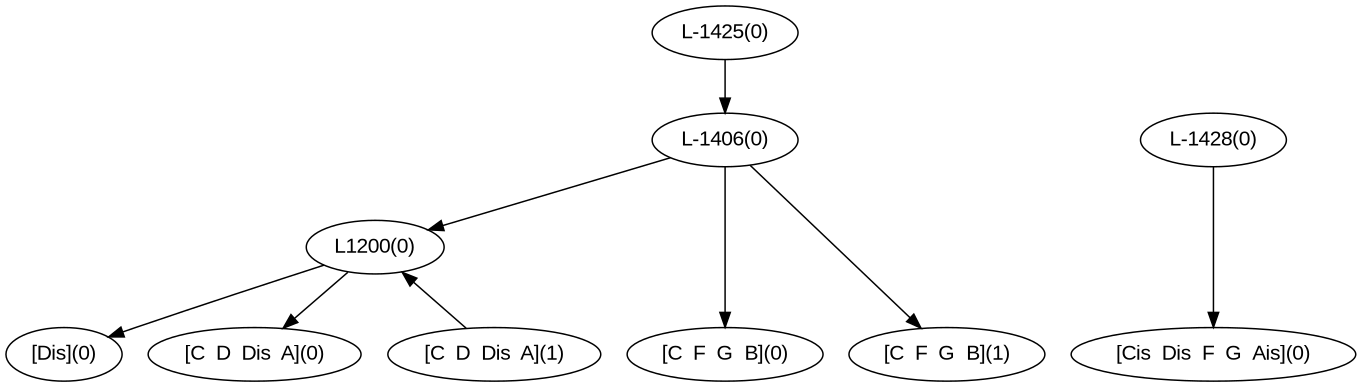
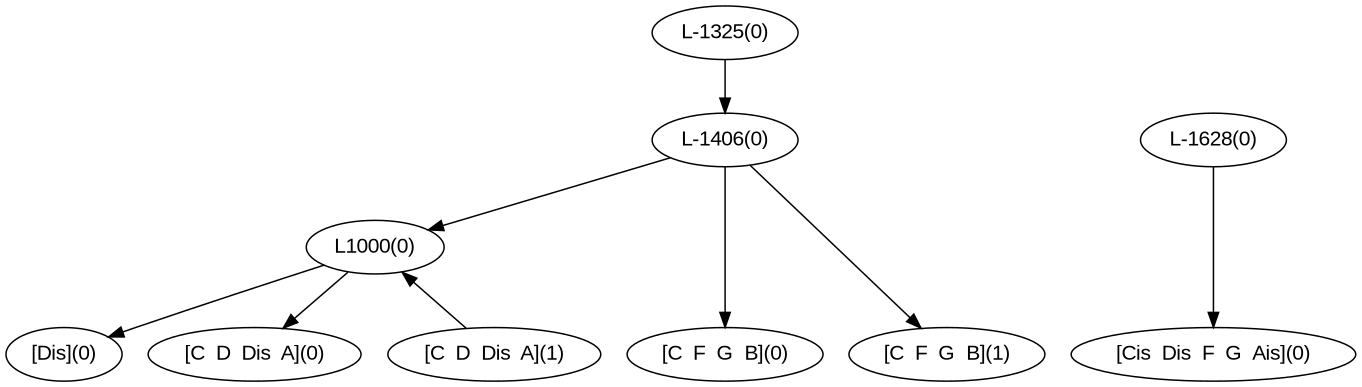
(725, 33) -> (725, 33)
(1213, 140) -> (1213, 140)
(375, 247) -> (375, 247)
